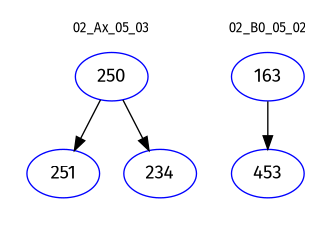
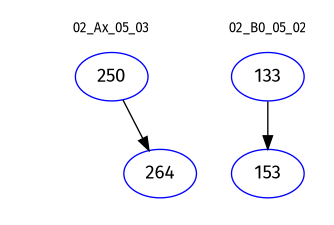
(268, 77) -> (268, 77)
(63, 174) -> none
(160, 174) -> (160, 174)
(268, 174) -> (268, 174)
